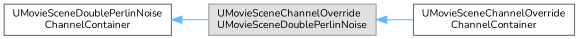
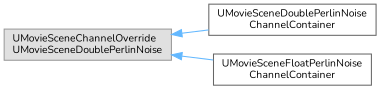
(195, 20) -> (195, 32)
(494, 20) -> (292, 70)
